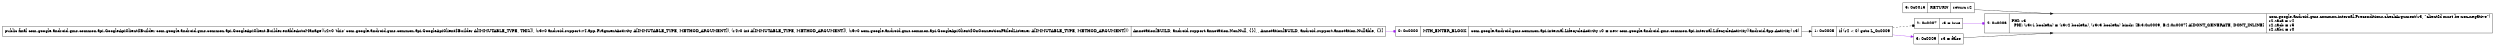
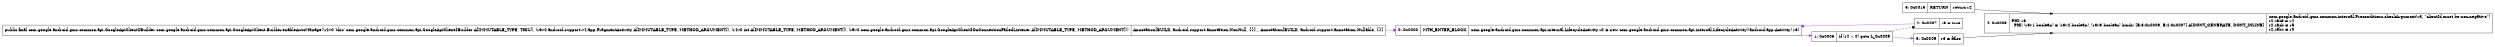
(1972, 23) -> (1859, 25)
(1805, 31) -> (1803, 35)
